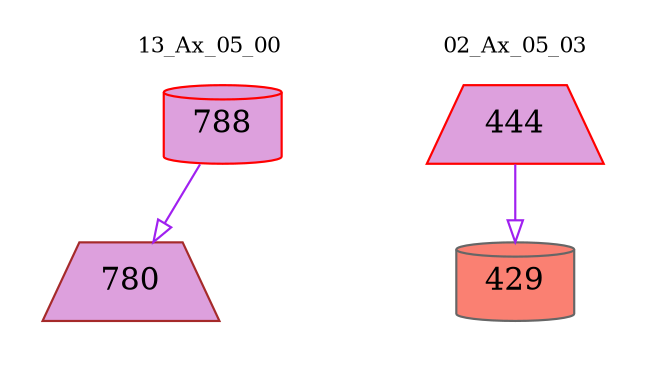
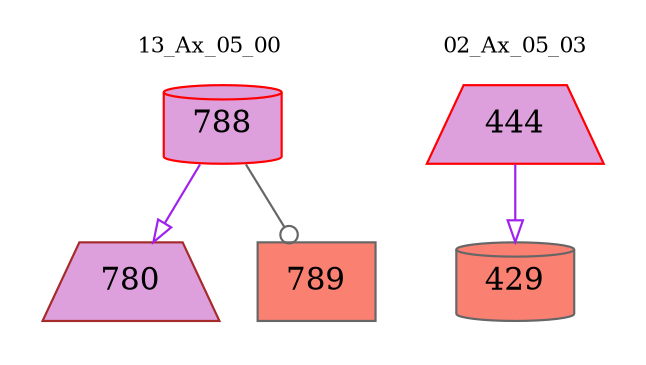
none -> (317, 282)
